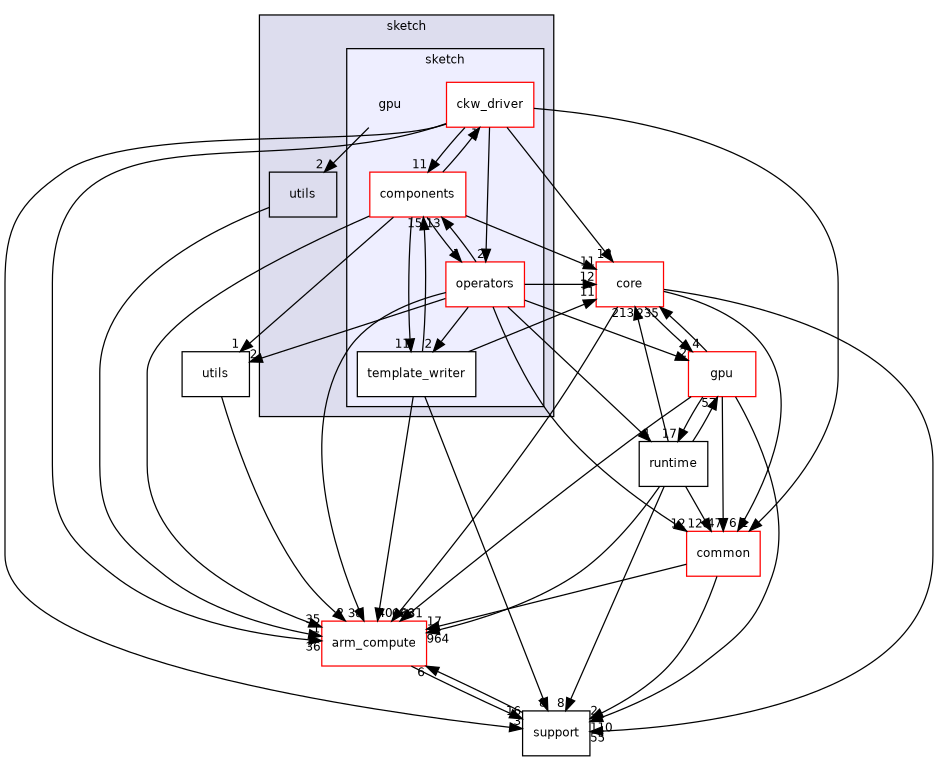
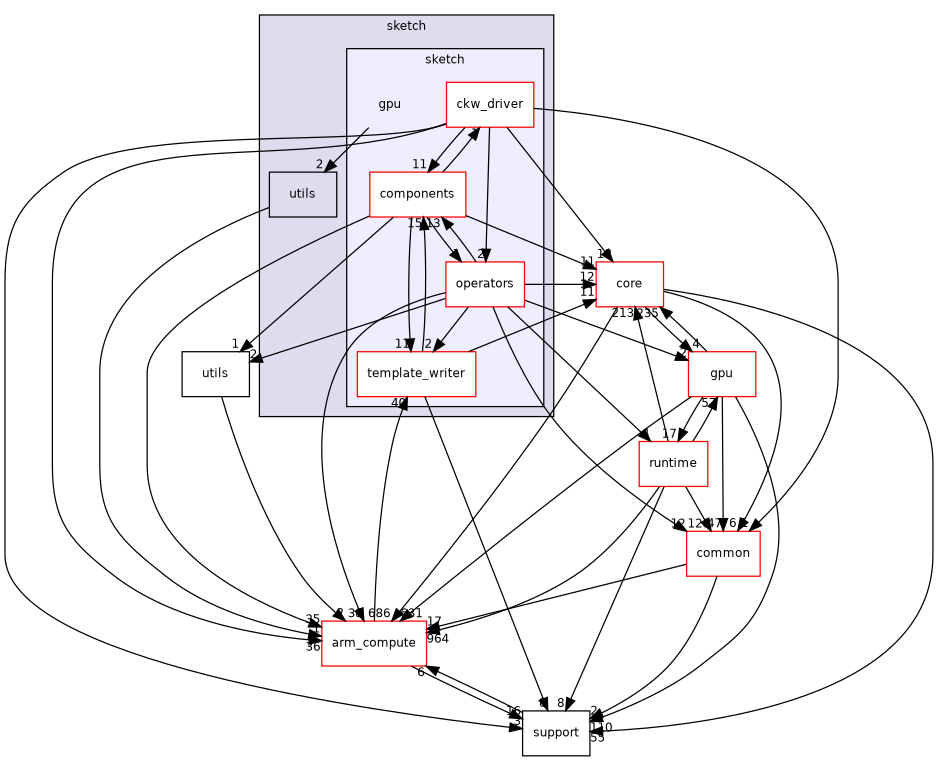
(417, 374) -> (417, 374)
(674, 464) -> (674, 464)
(396, 502) -> (381, 514)
